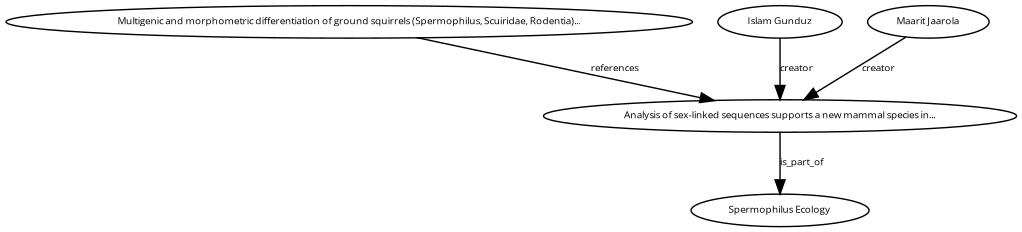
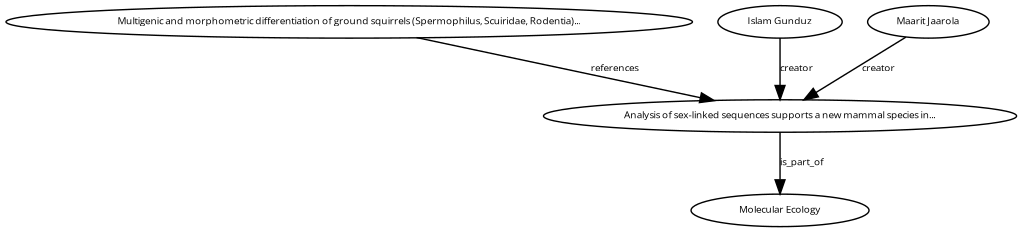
(780, 210) -> (780, 210)
